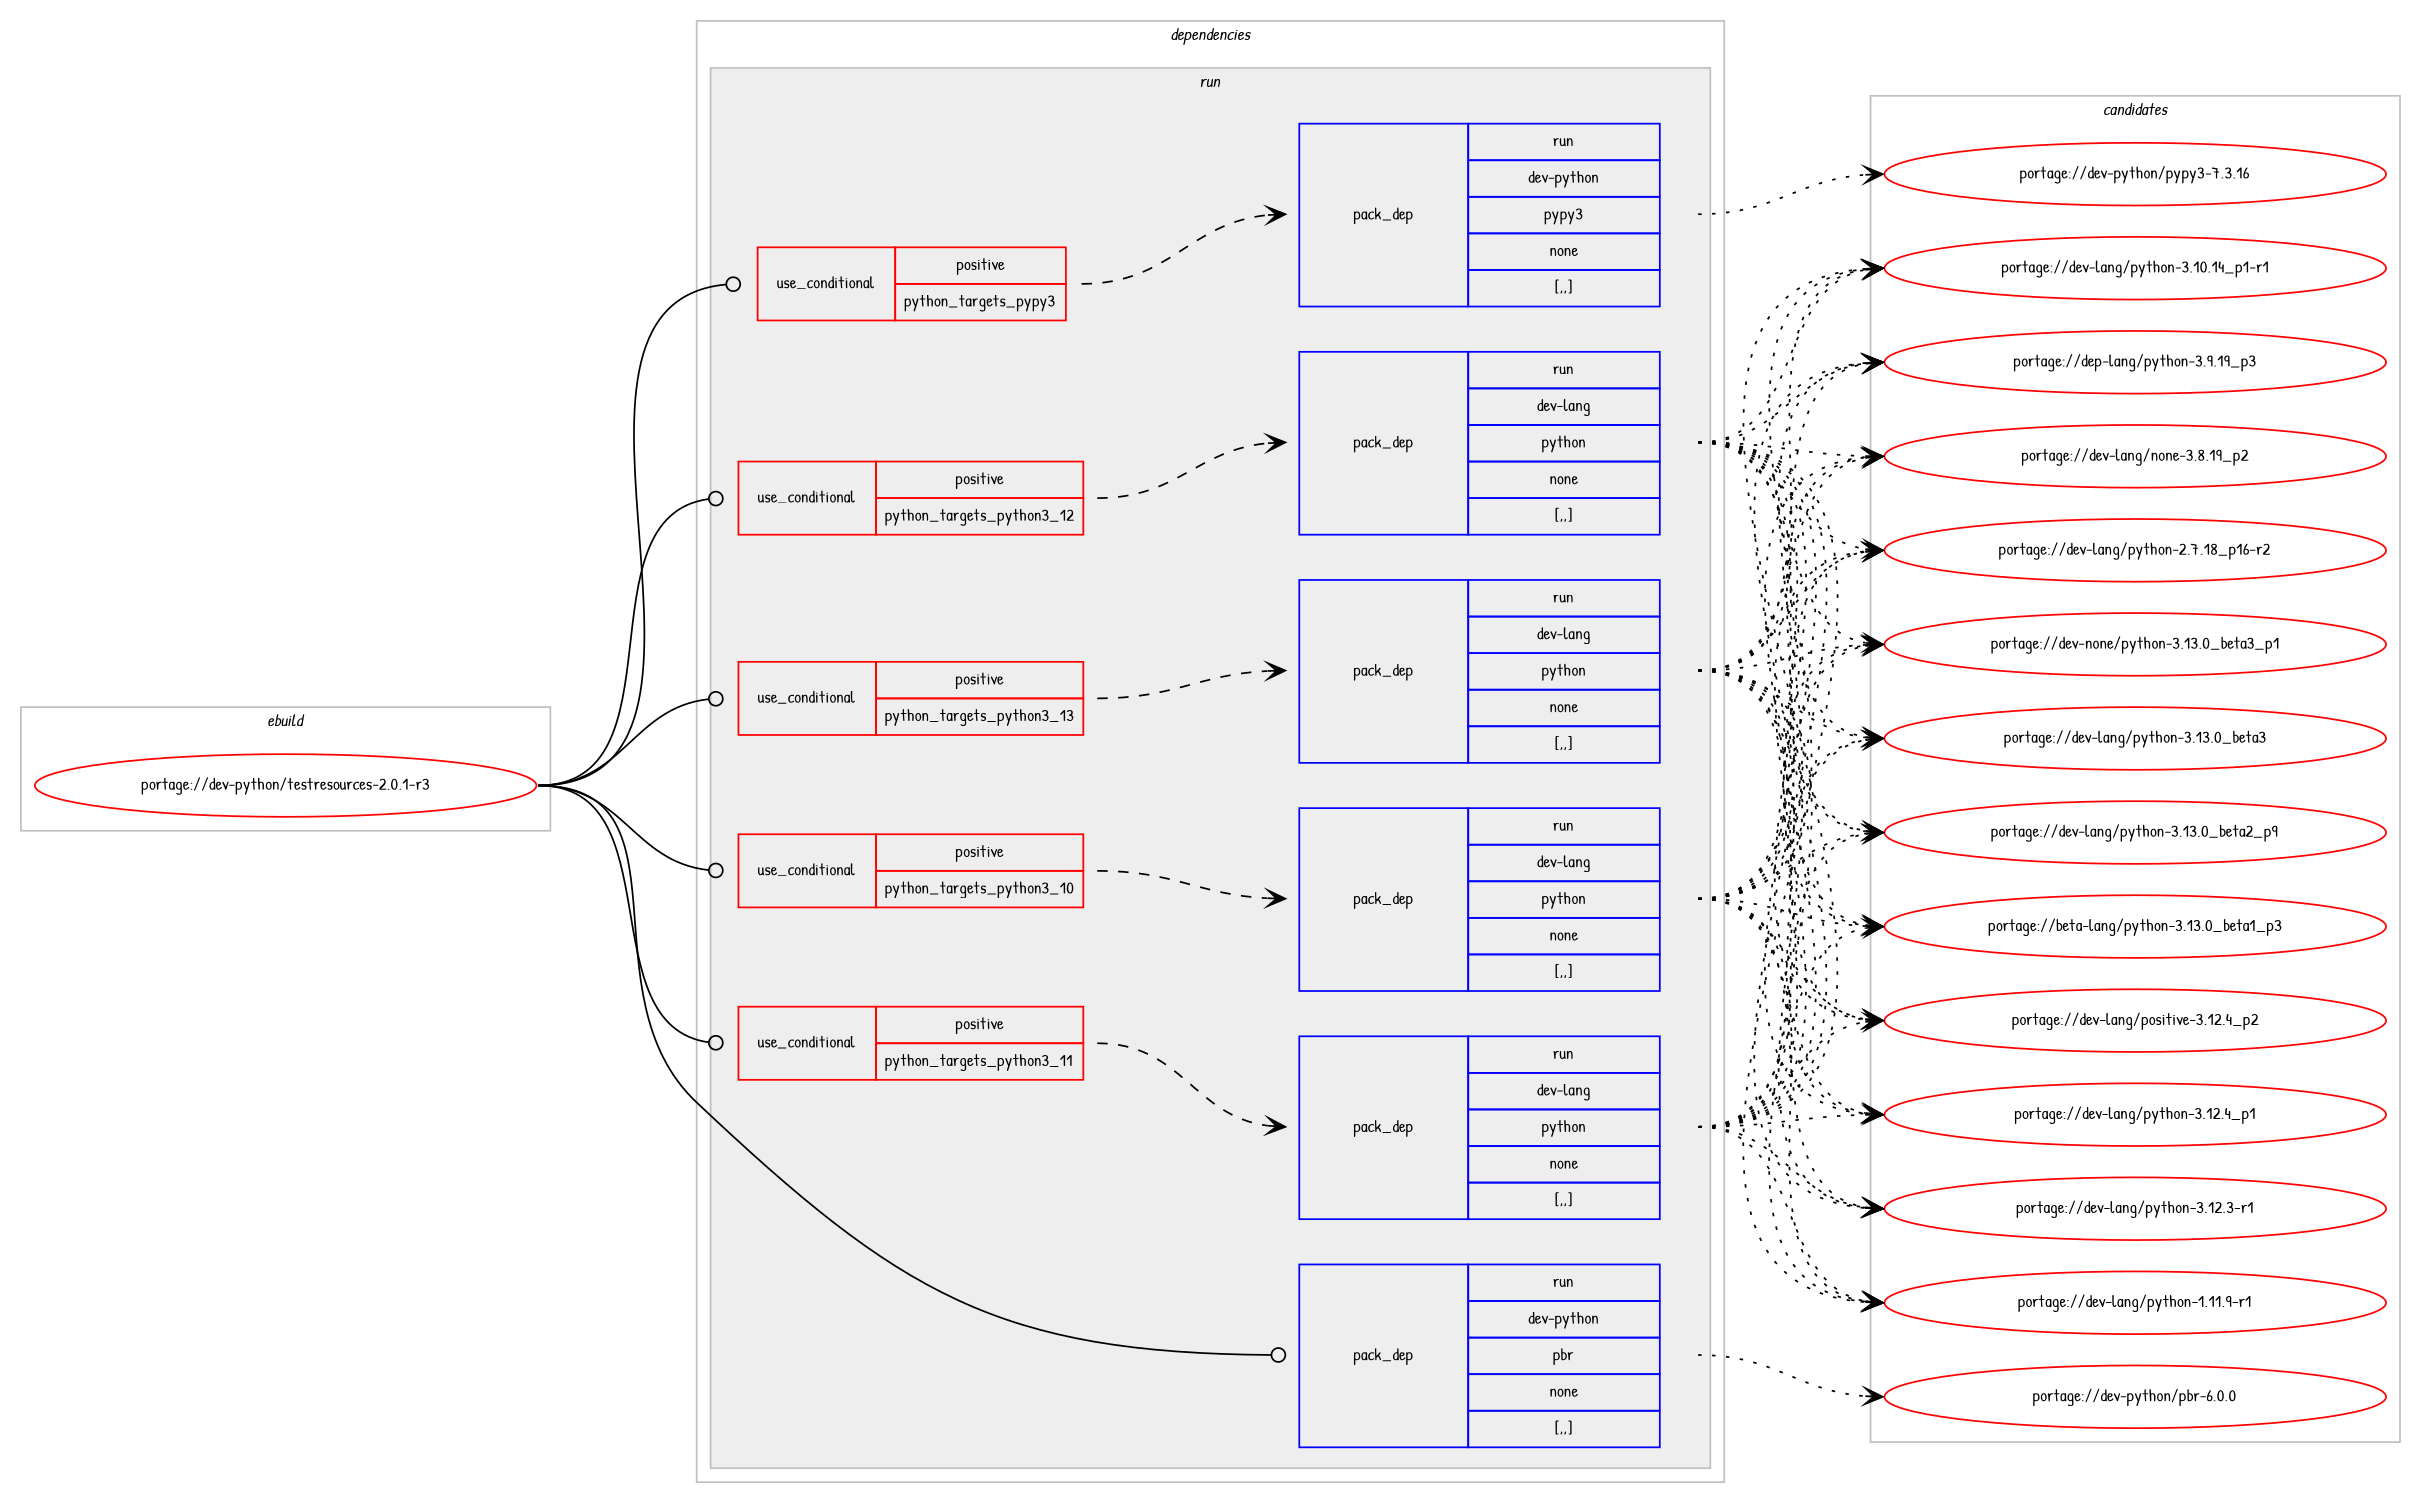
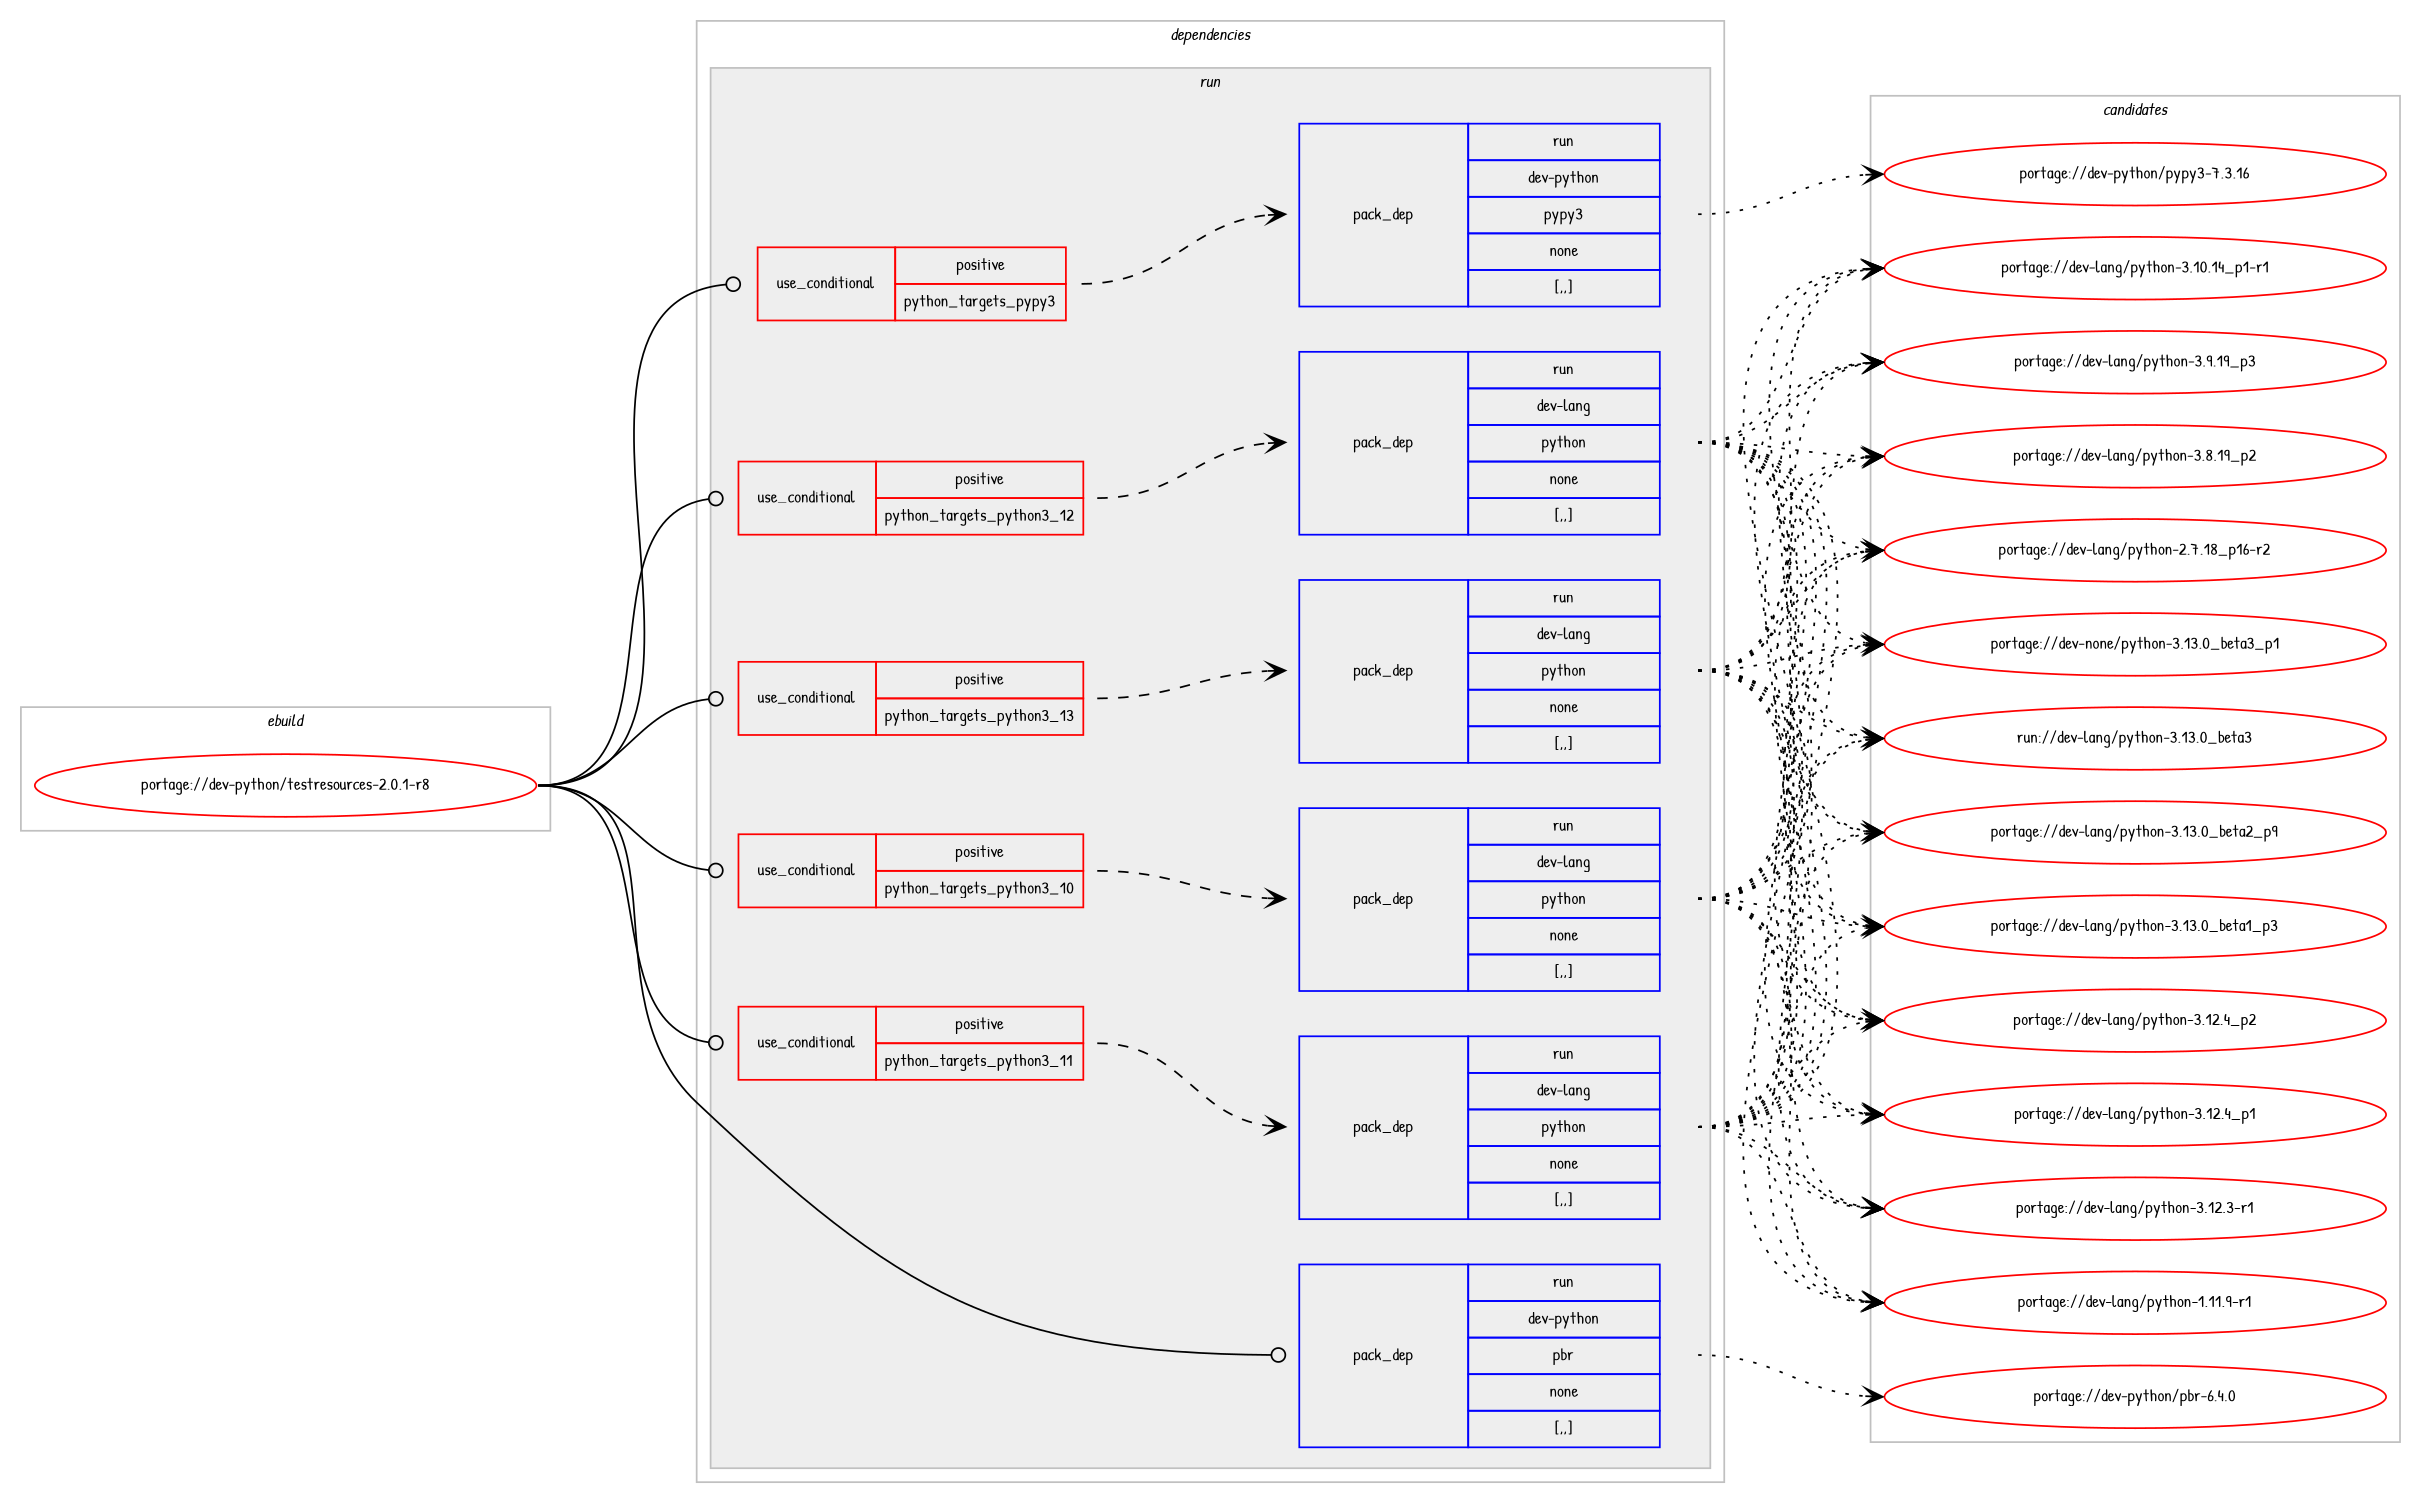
(2135, 362) -> (2135, 362)
(2135, 456) -> (2135, 456)
(2135, 738) -> (2135, 738)
(286, 785) -> (286, 785)
(2135, 927) -> (2135, 927)
(2135, 1021) -> (2135, 1021)
(2135, 1397) -> (2135, 1397)
